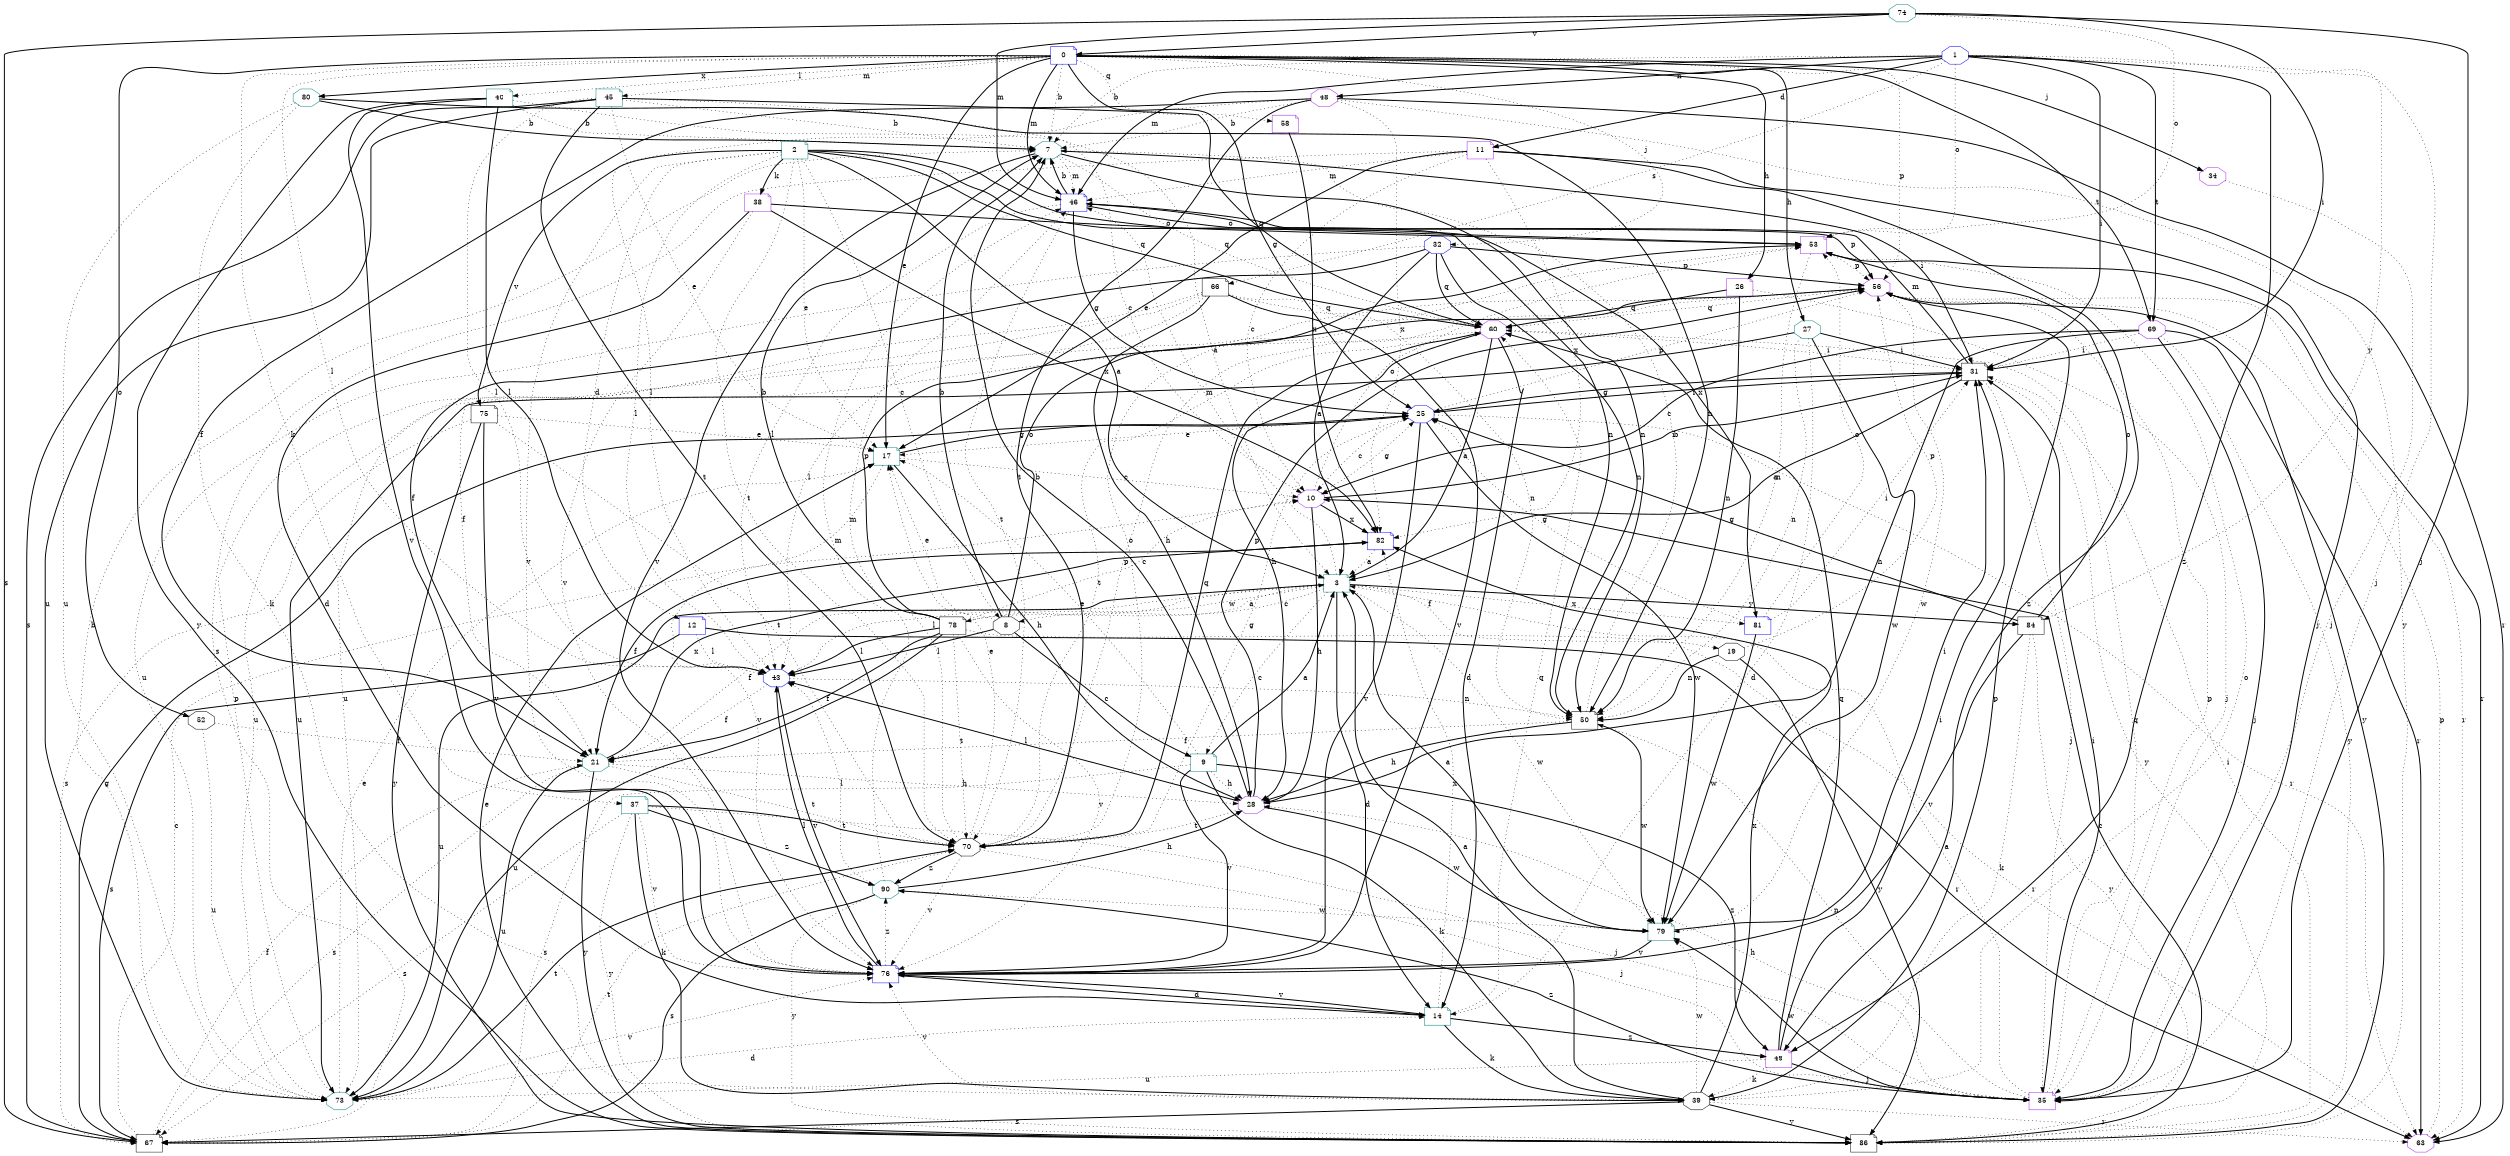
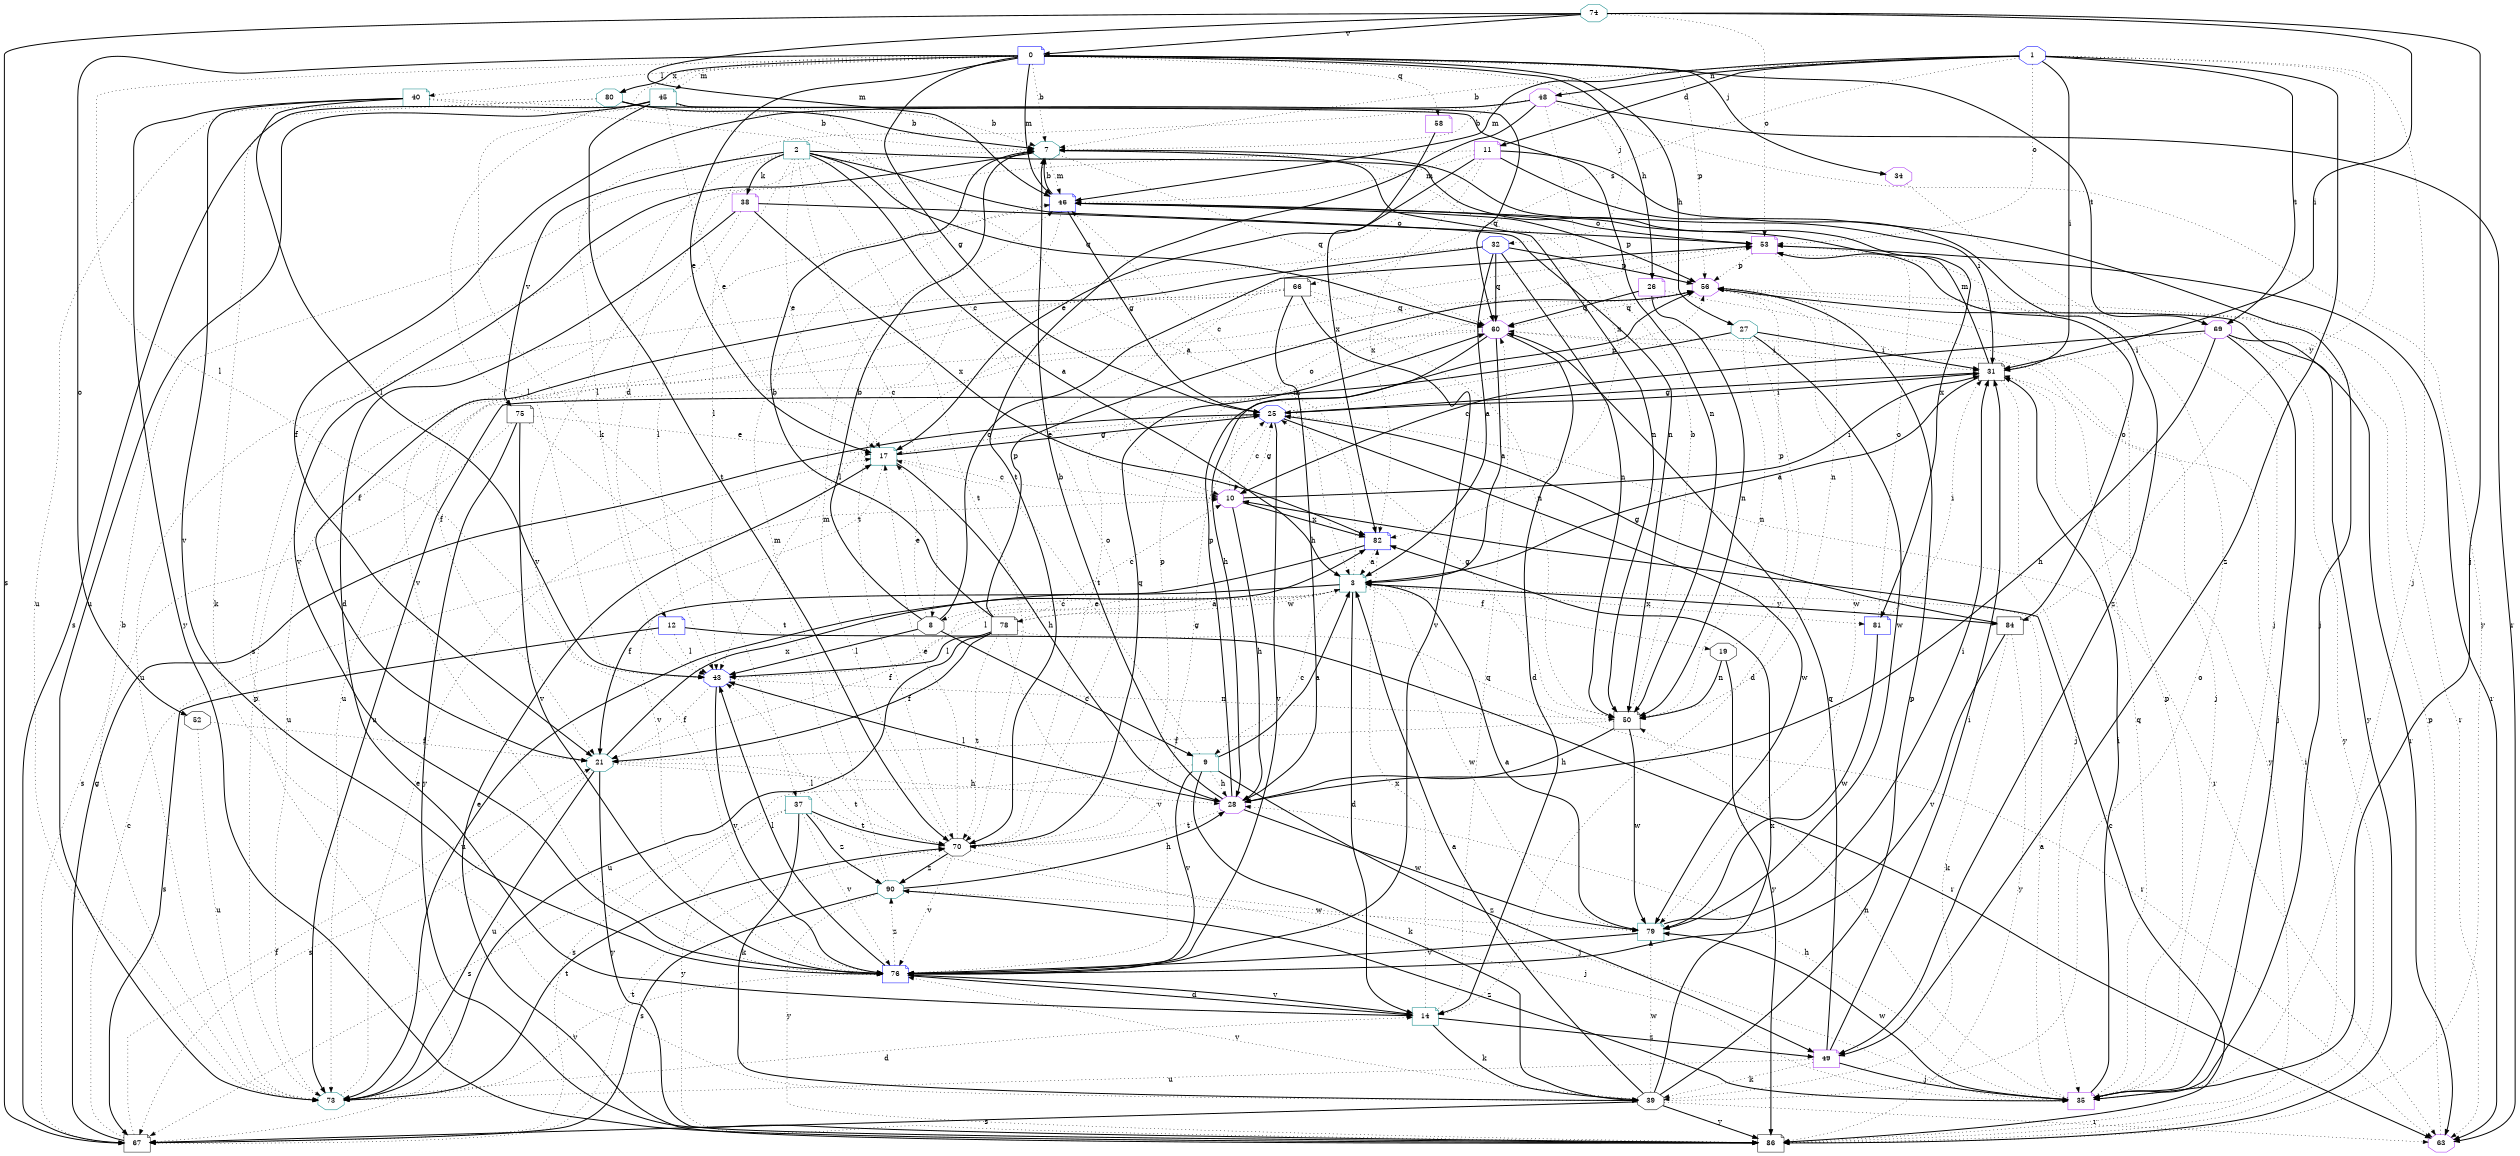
(1575, 543) -> (1456, 557)
